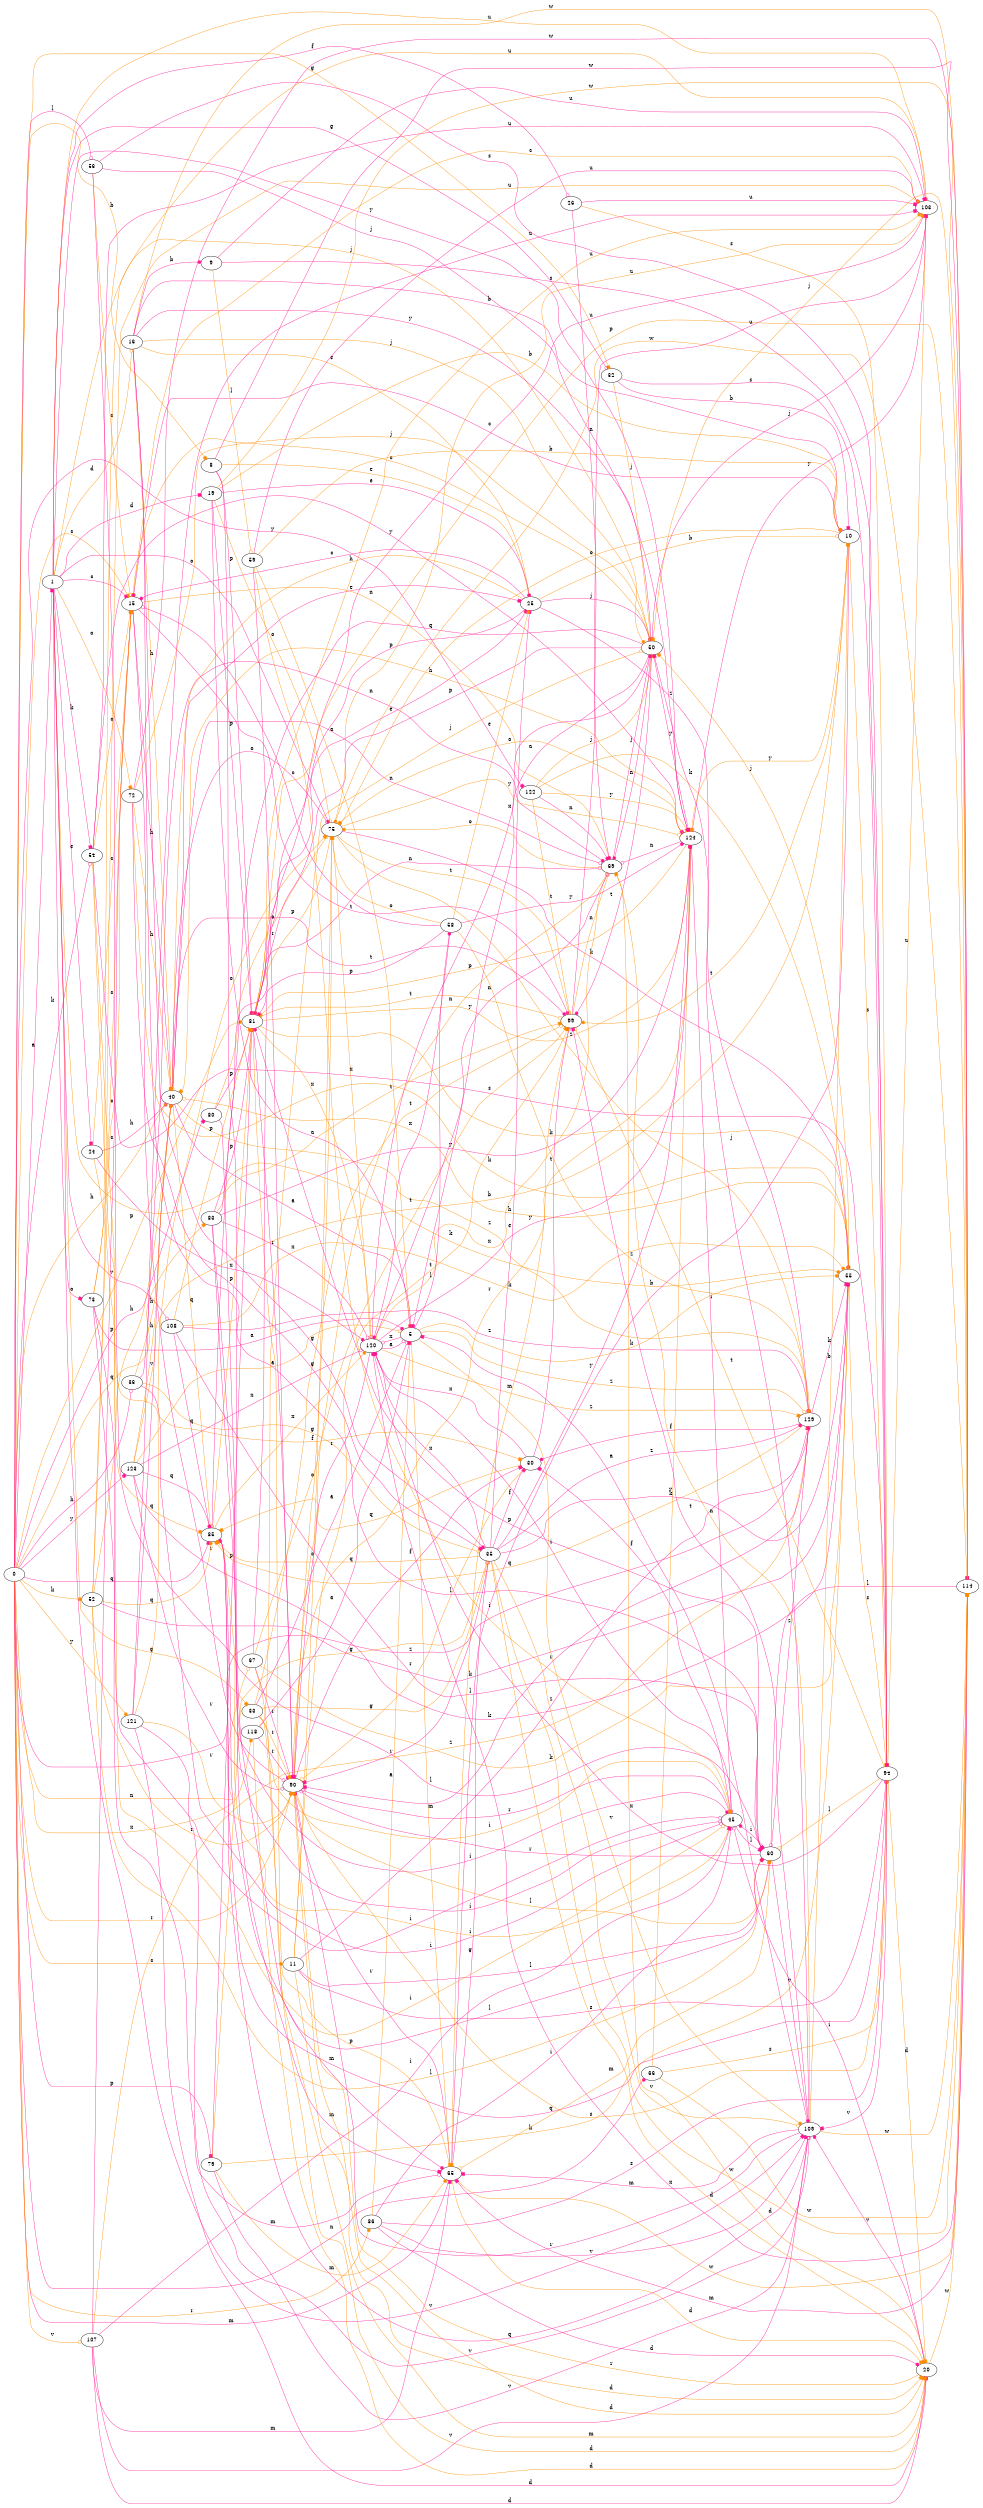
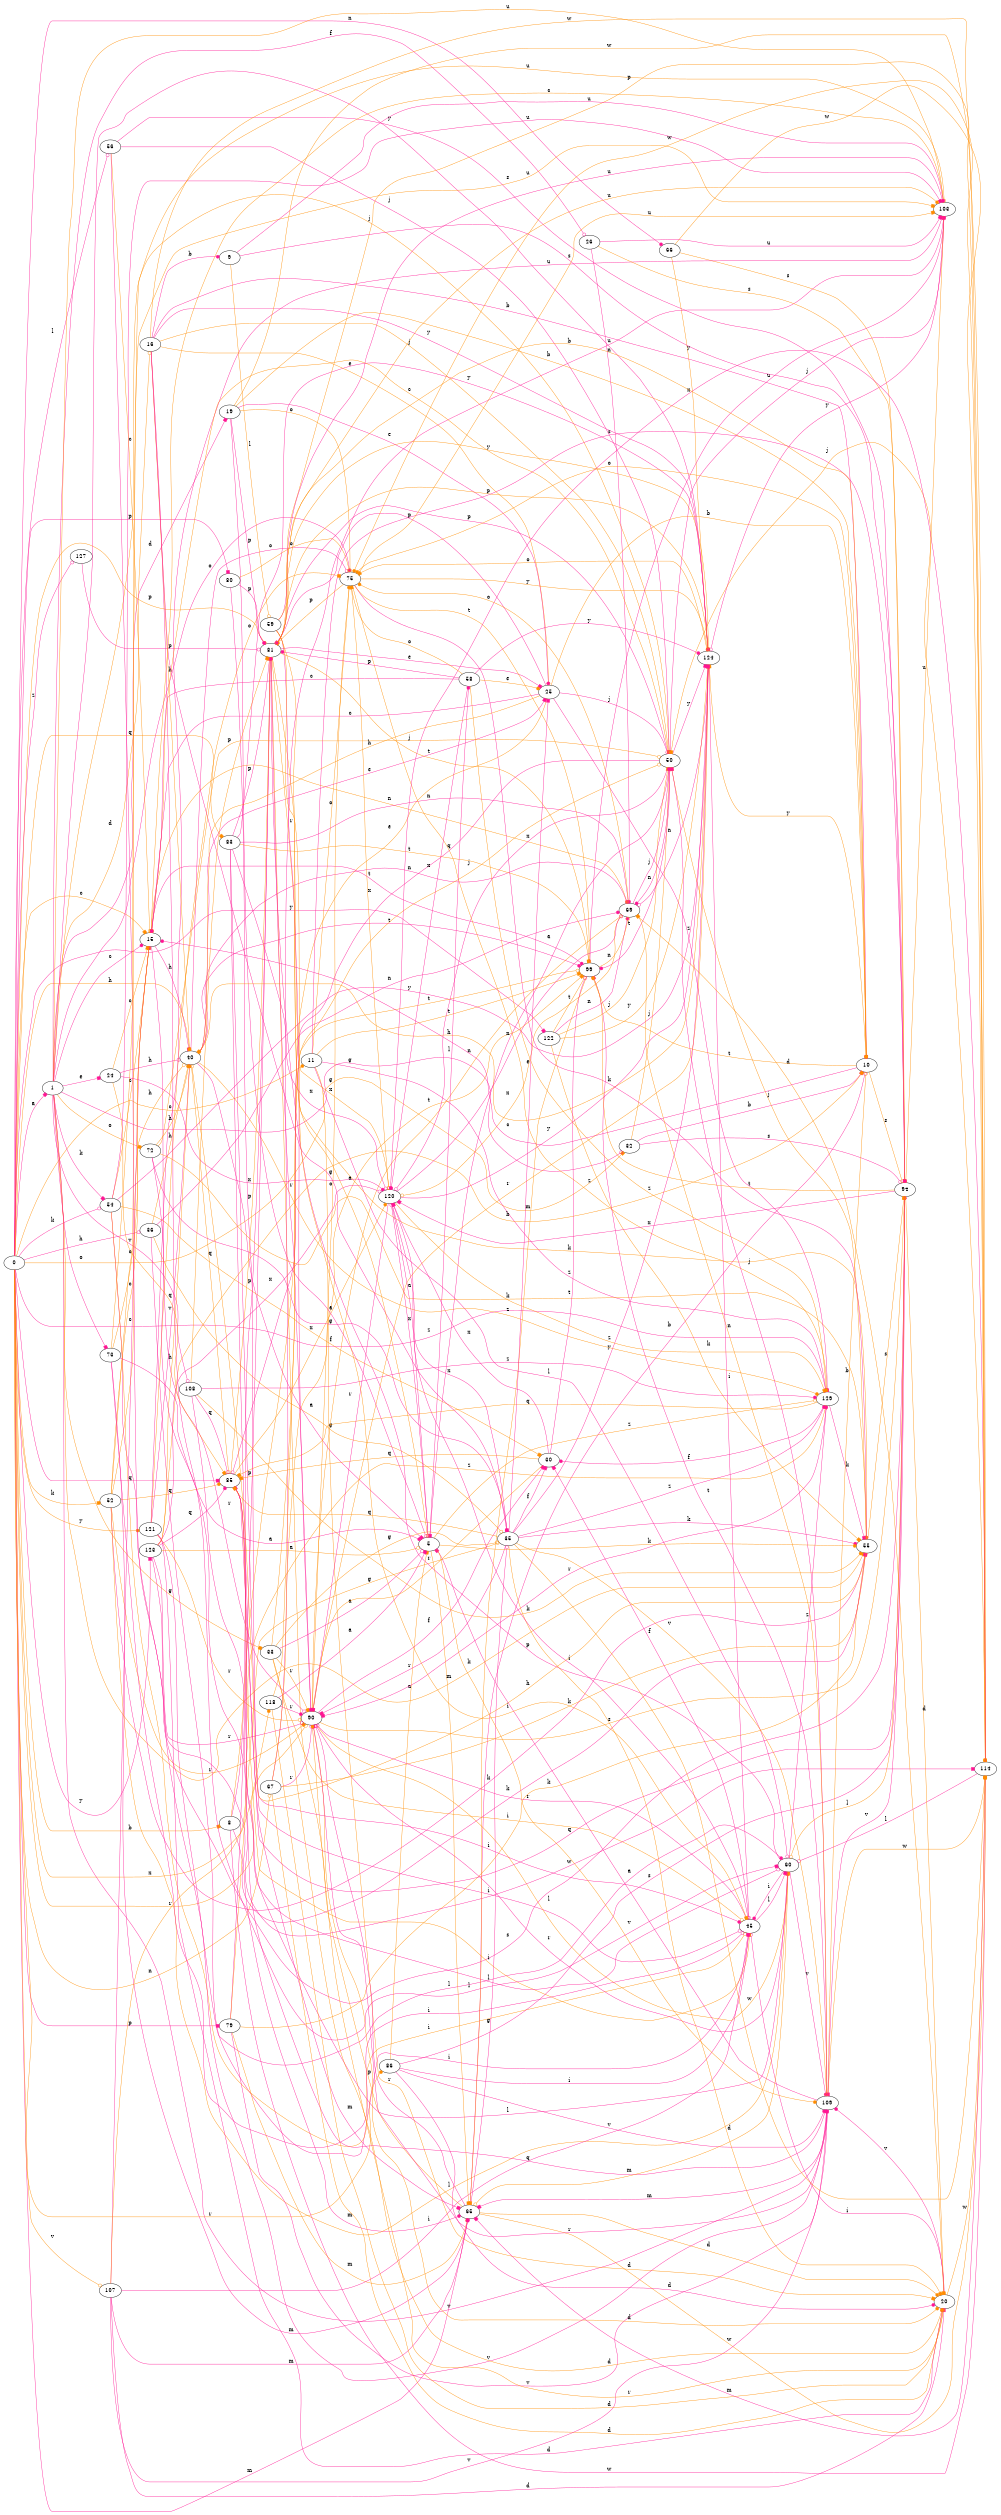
none -> (81, 556)
(871, 1153) -> (885, 1126)
(591, 2434) -> (609, 2362)
